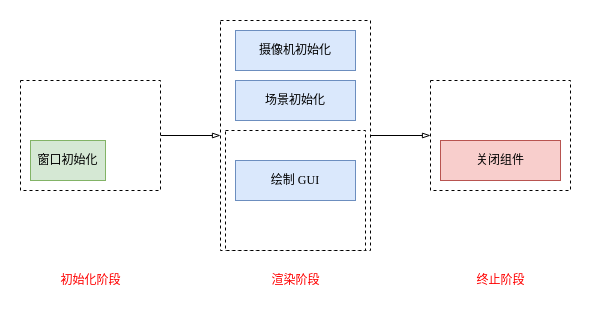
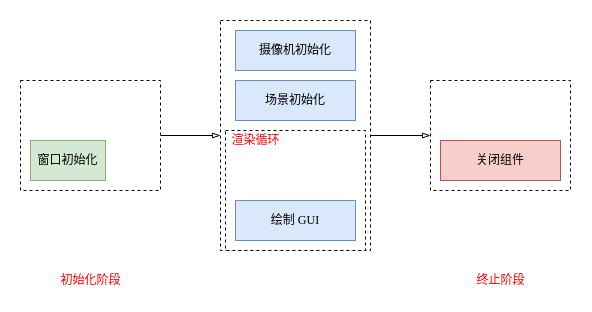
none -> (256, 141)
(296, 181) -> (296, 221)
(296, 281) -> none
